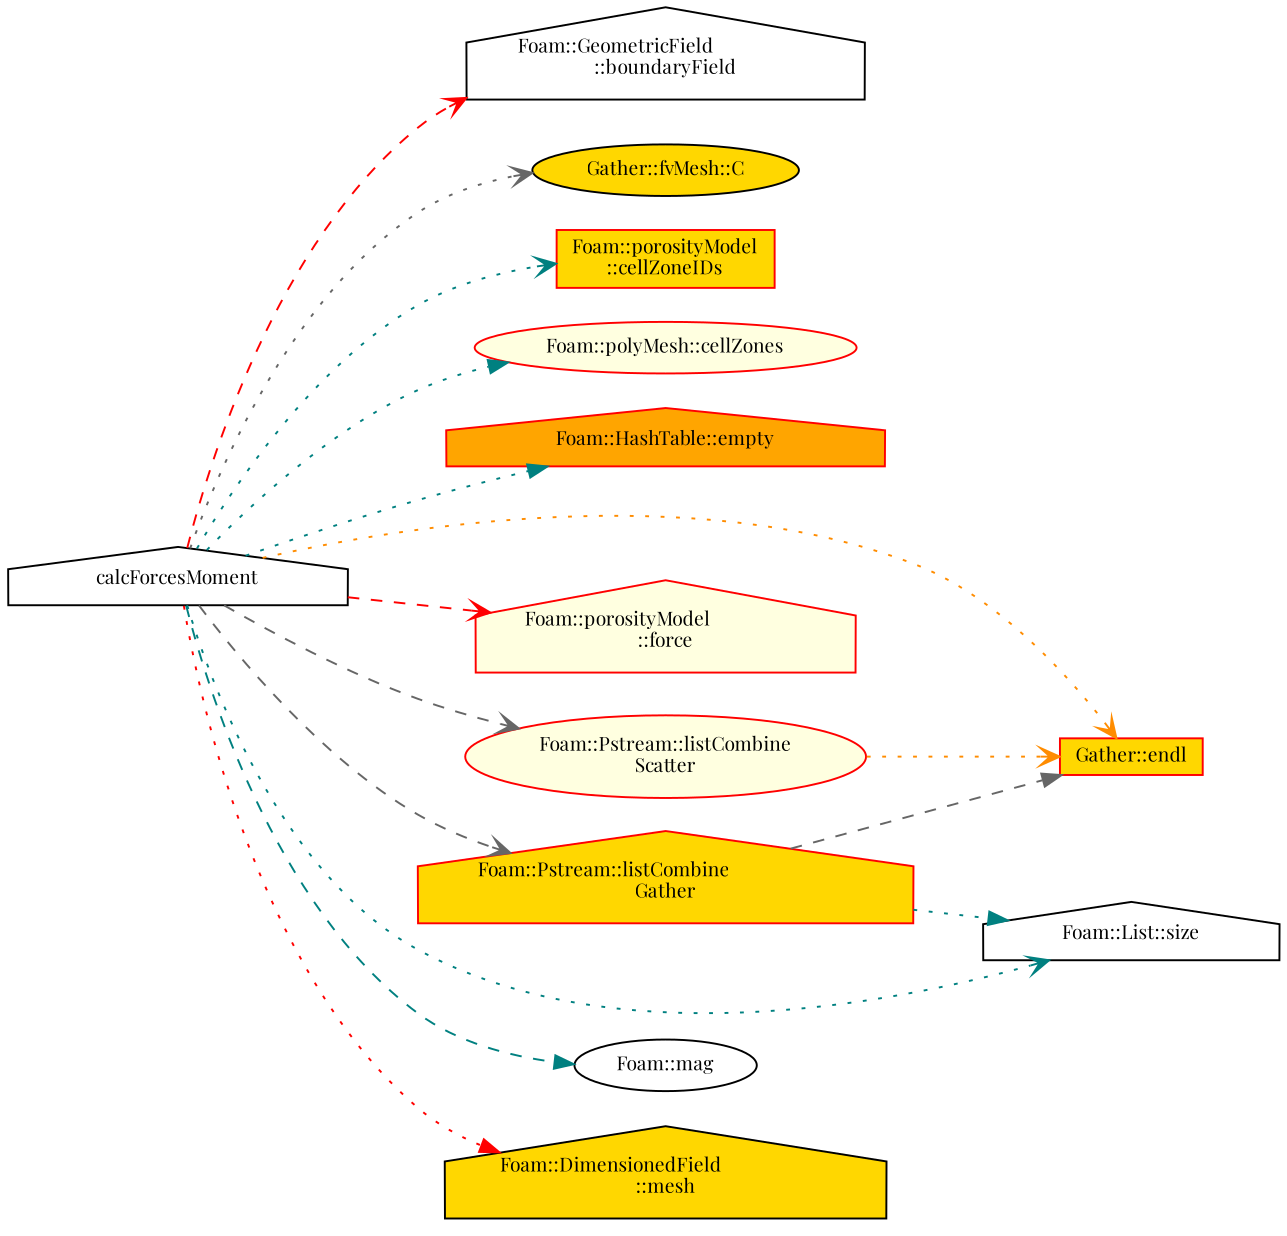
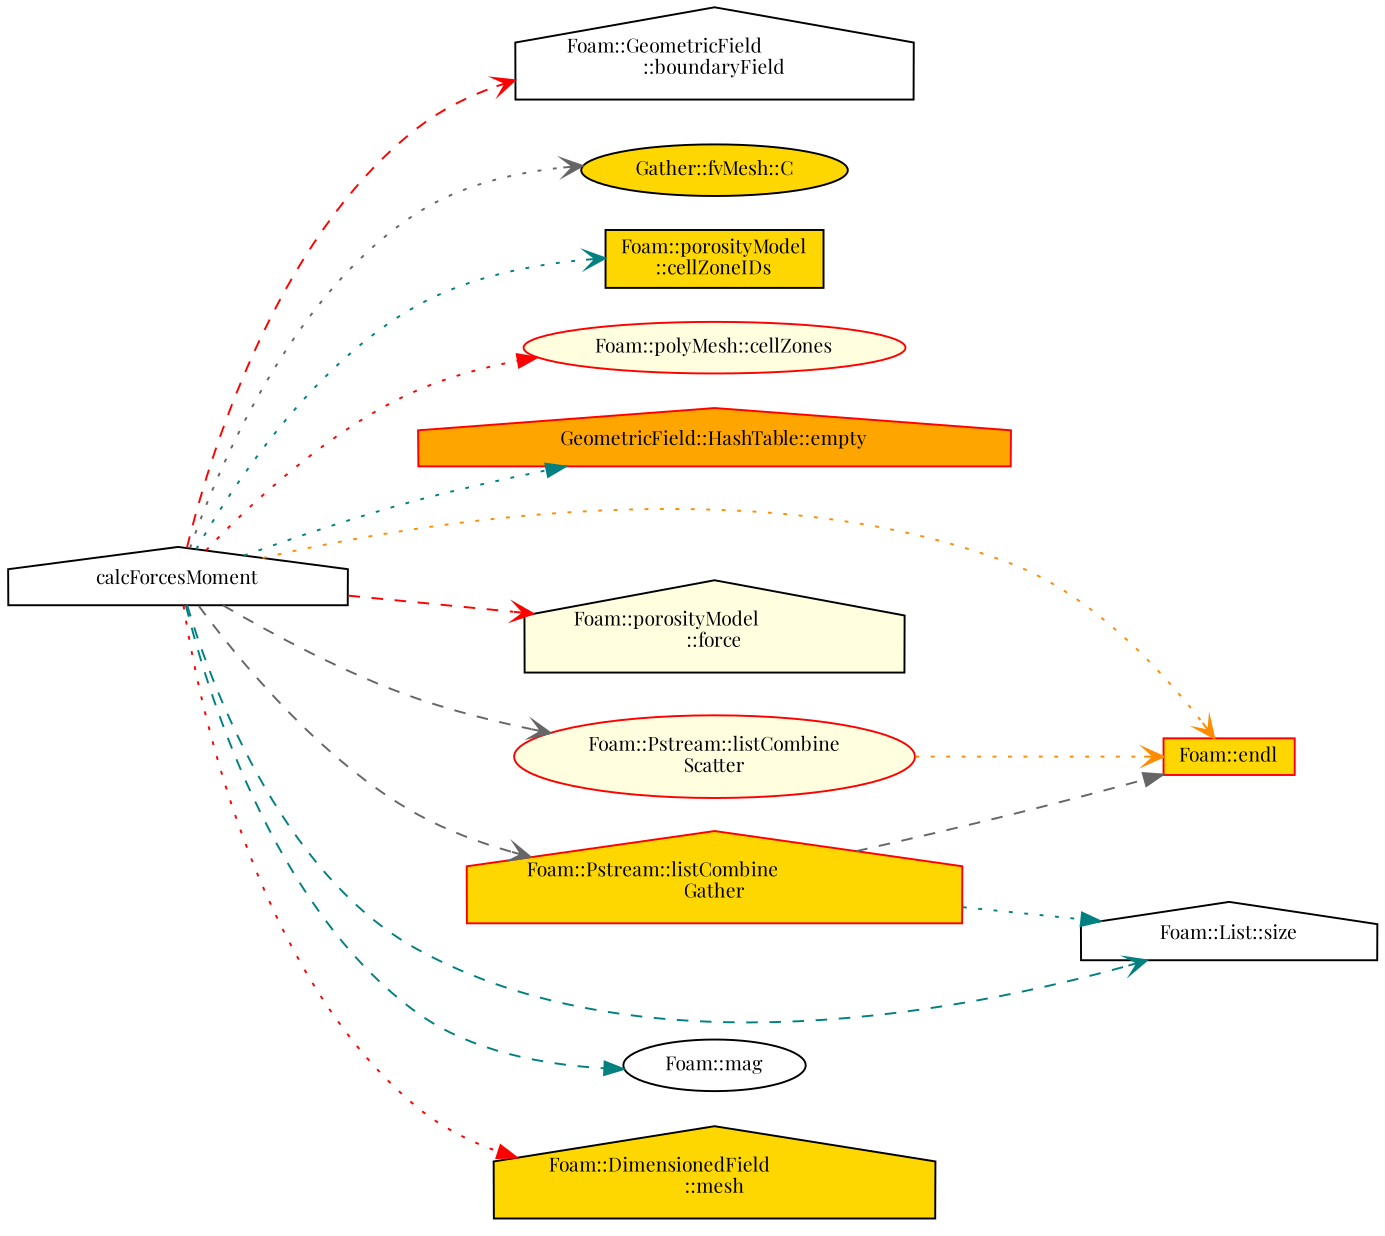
(666, 259) -> (715, 259)
(335, 439) -> (346, 430)
(666, 440) -> (715, 440)
(666, 631) -> (715, 631)
(1131, 757) -> (1229, 757)
(512, 987) -> (560, 1001)
